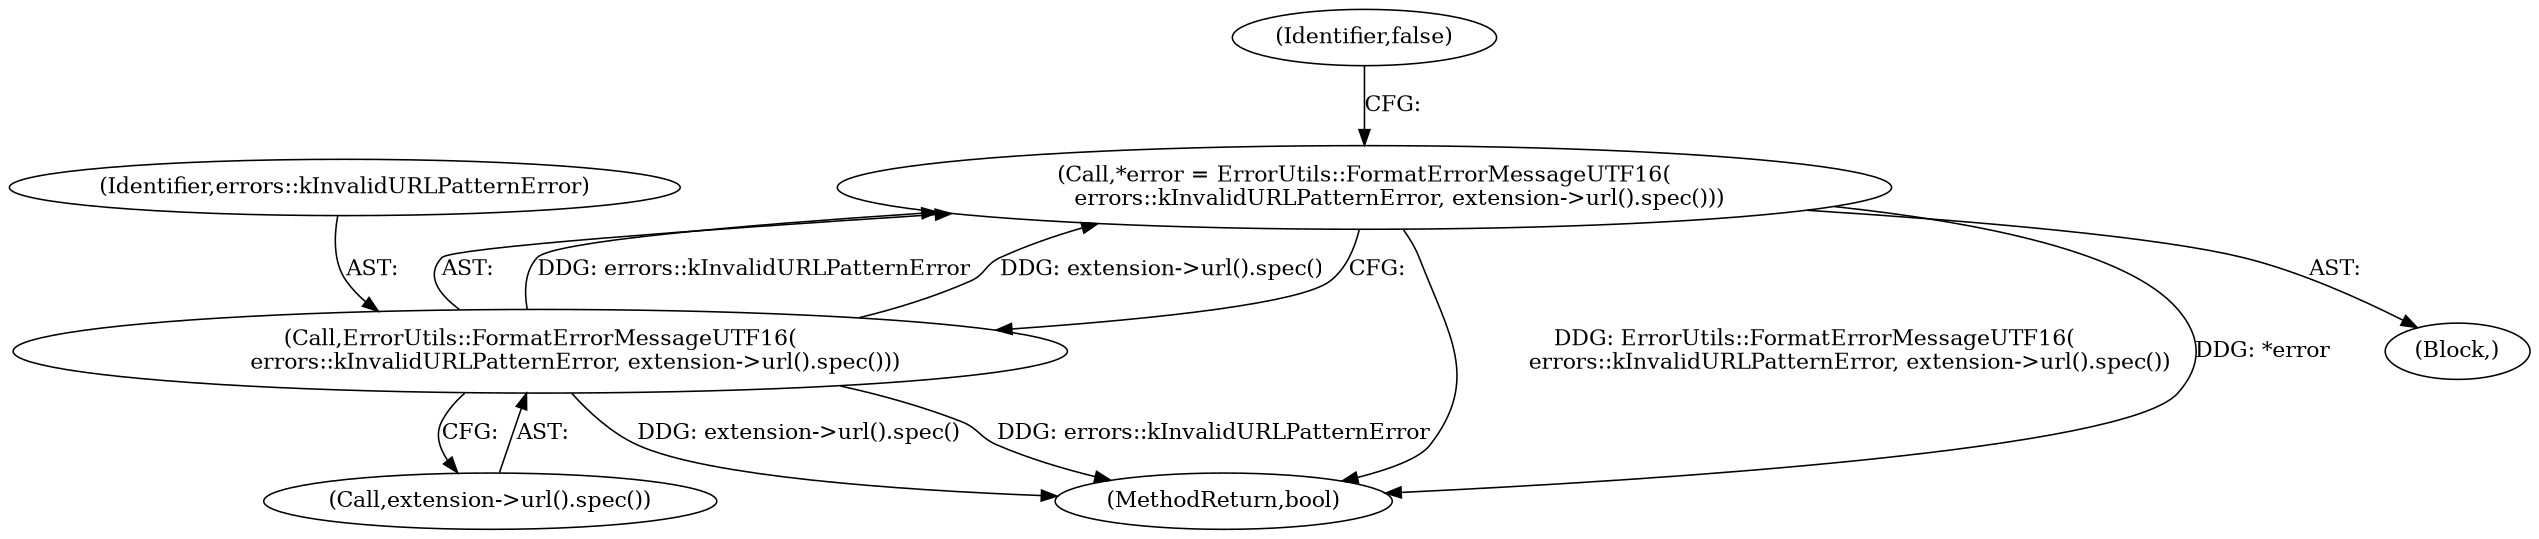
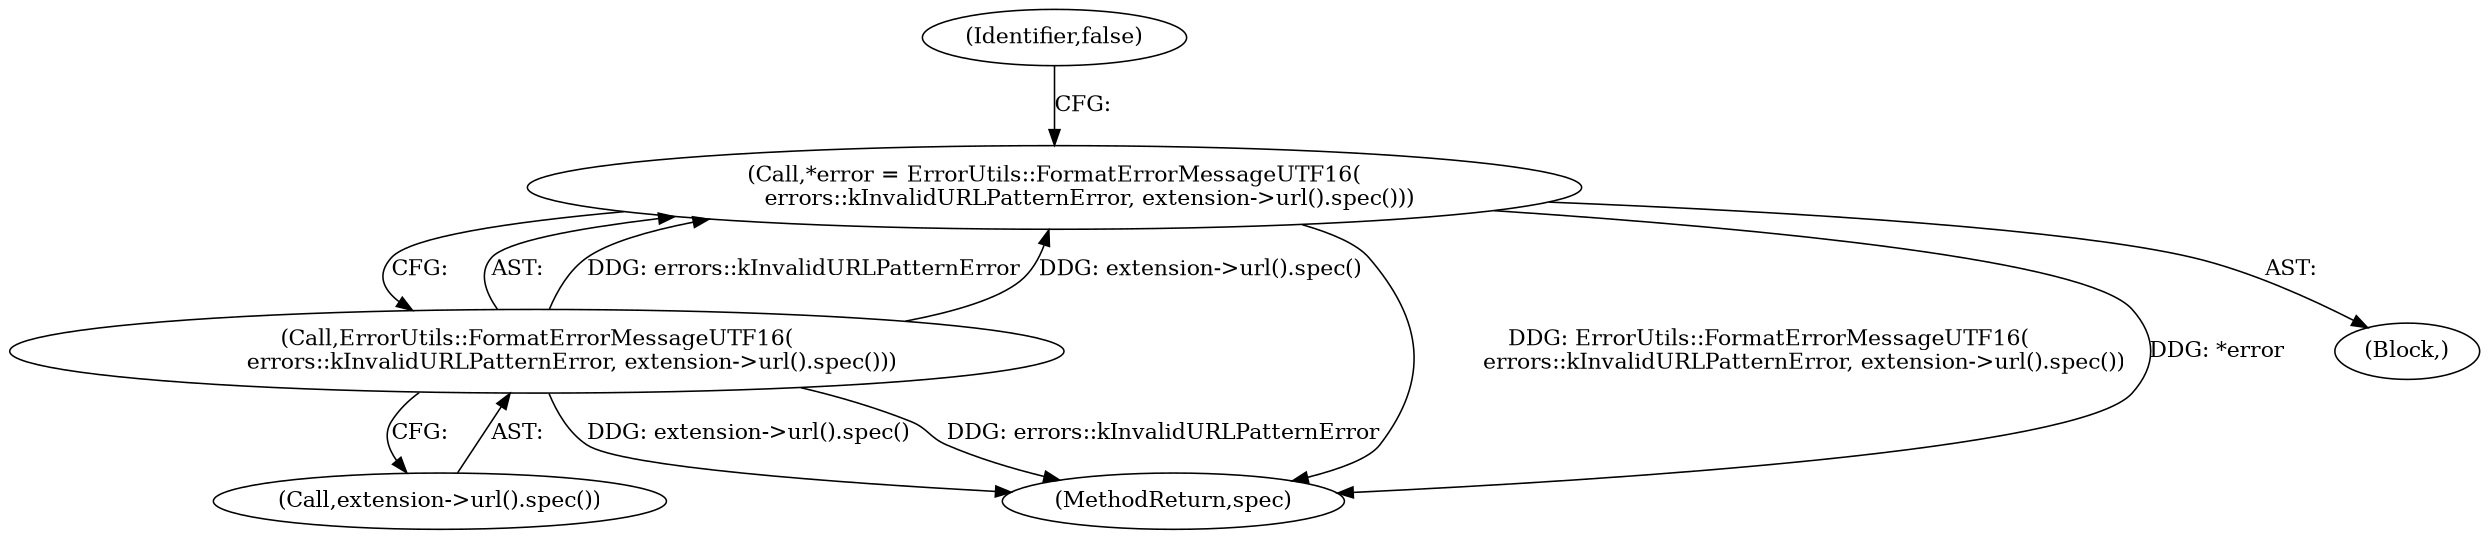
(345, 187) -> none
(1224, 501) -> (1173, 501)
